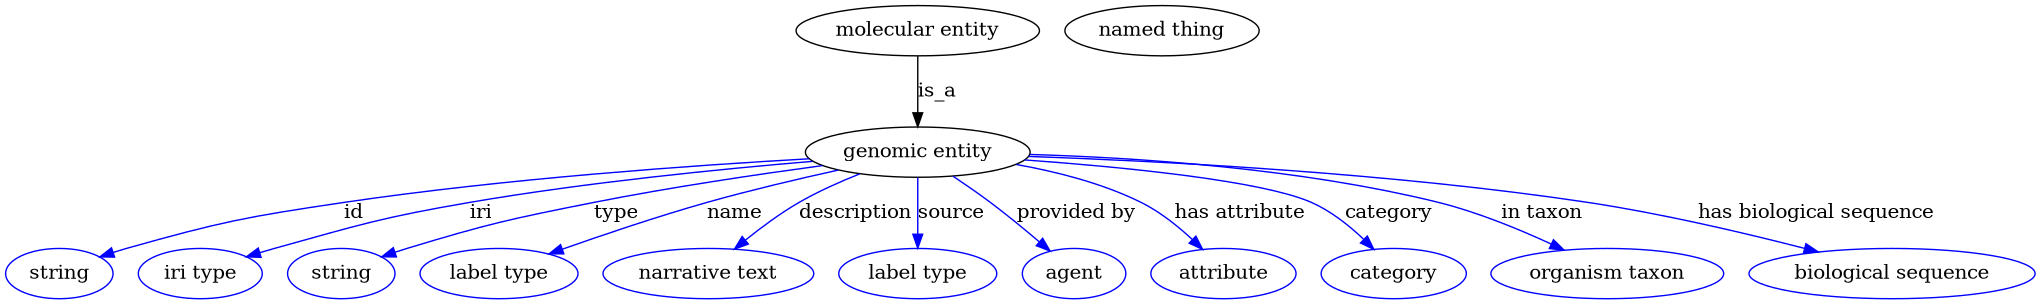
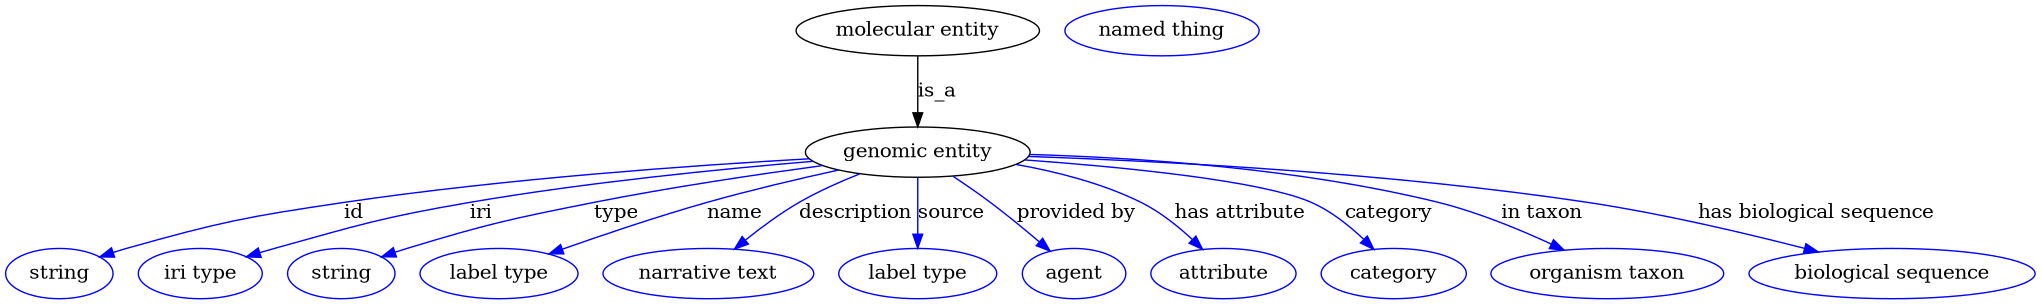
(1162, 31) -> (1162, 31)
